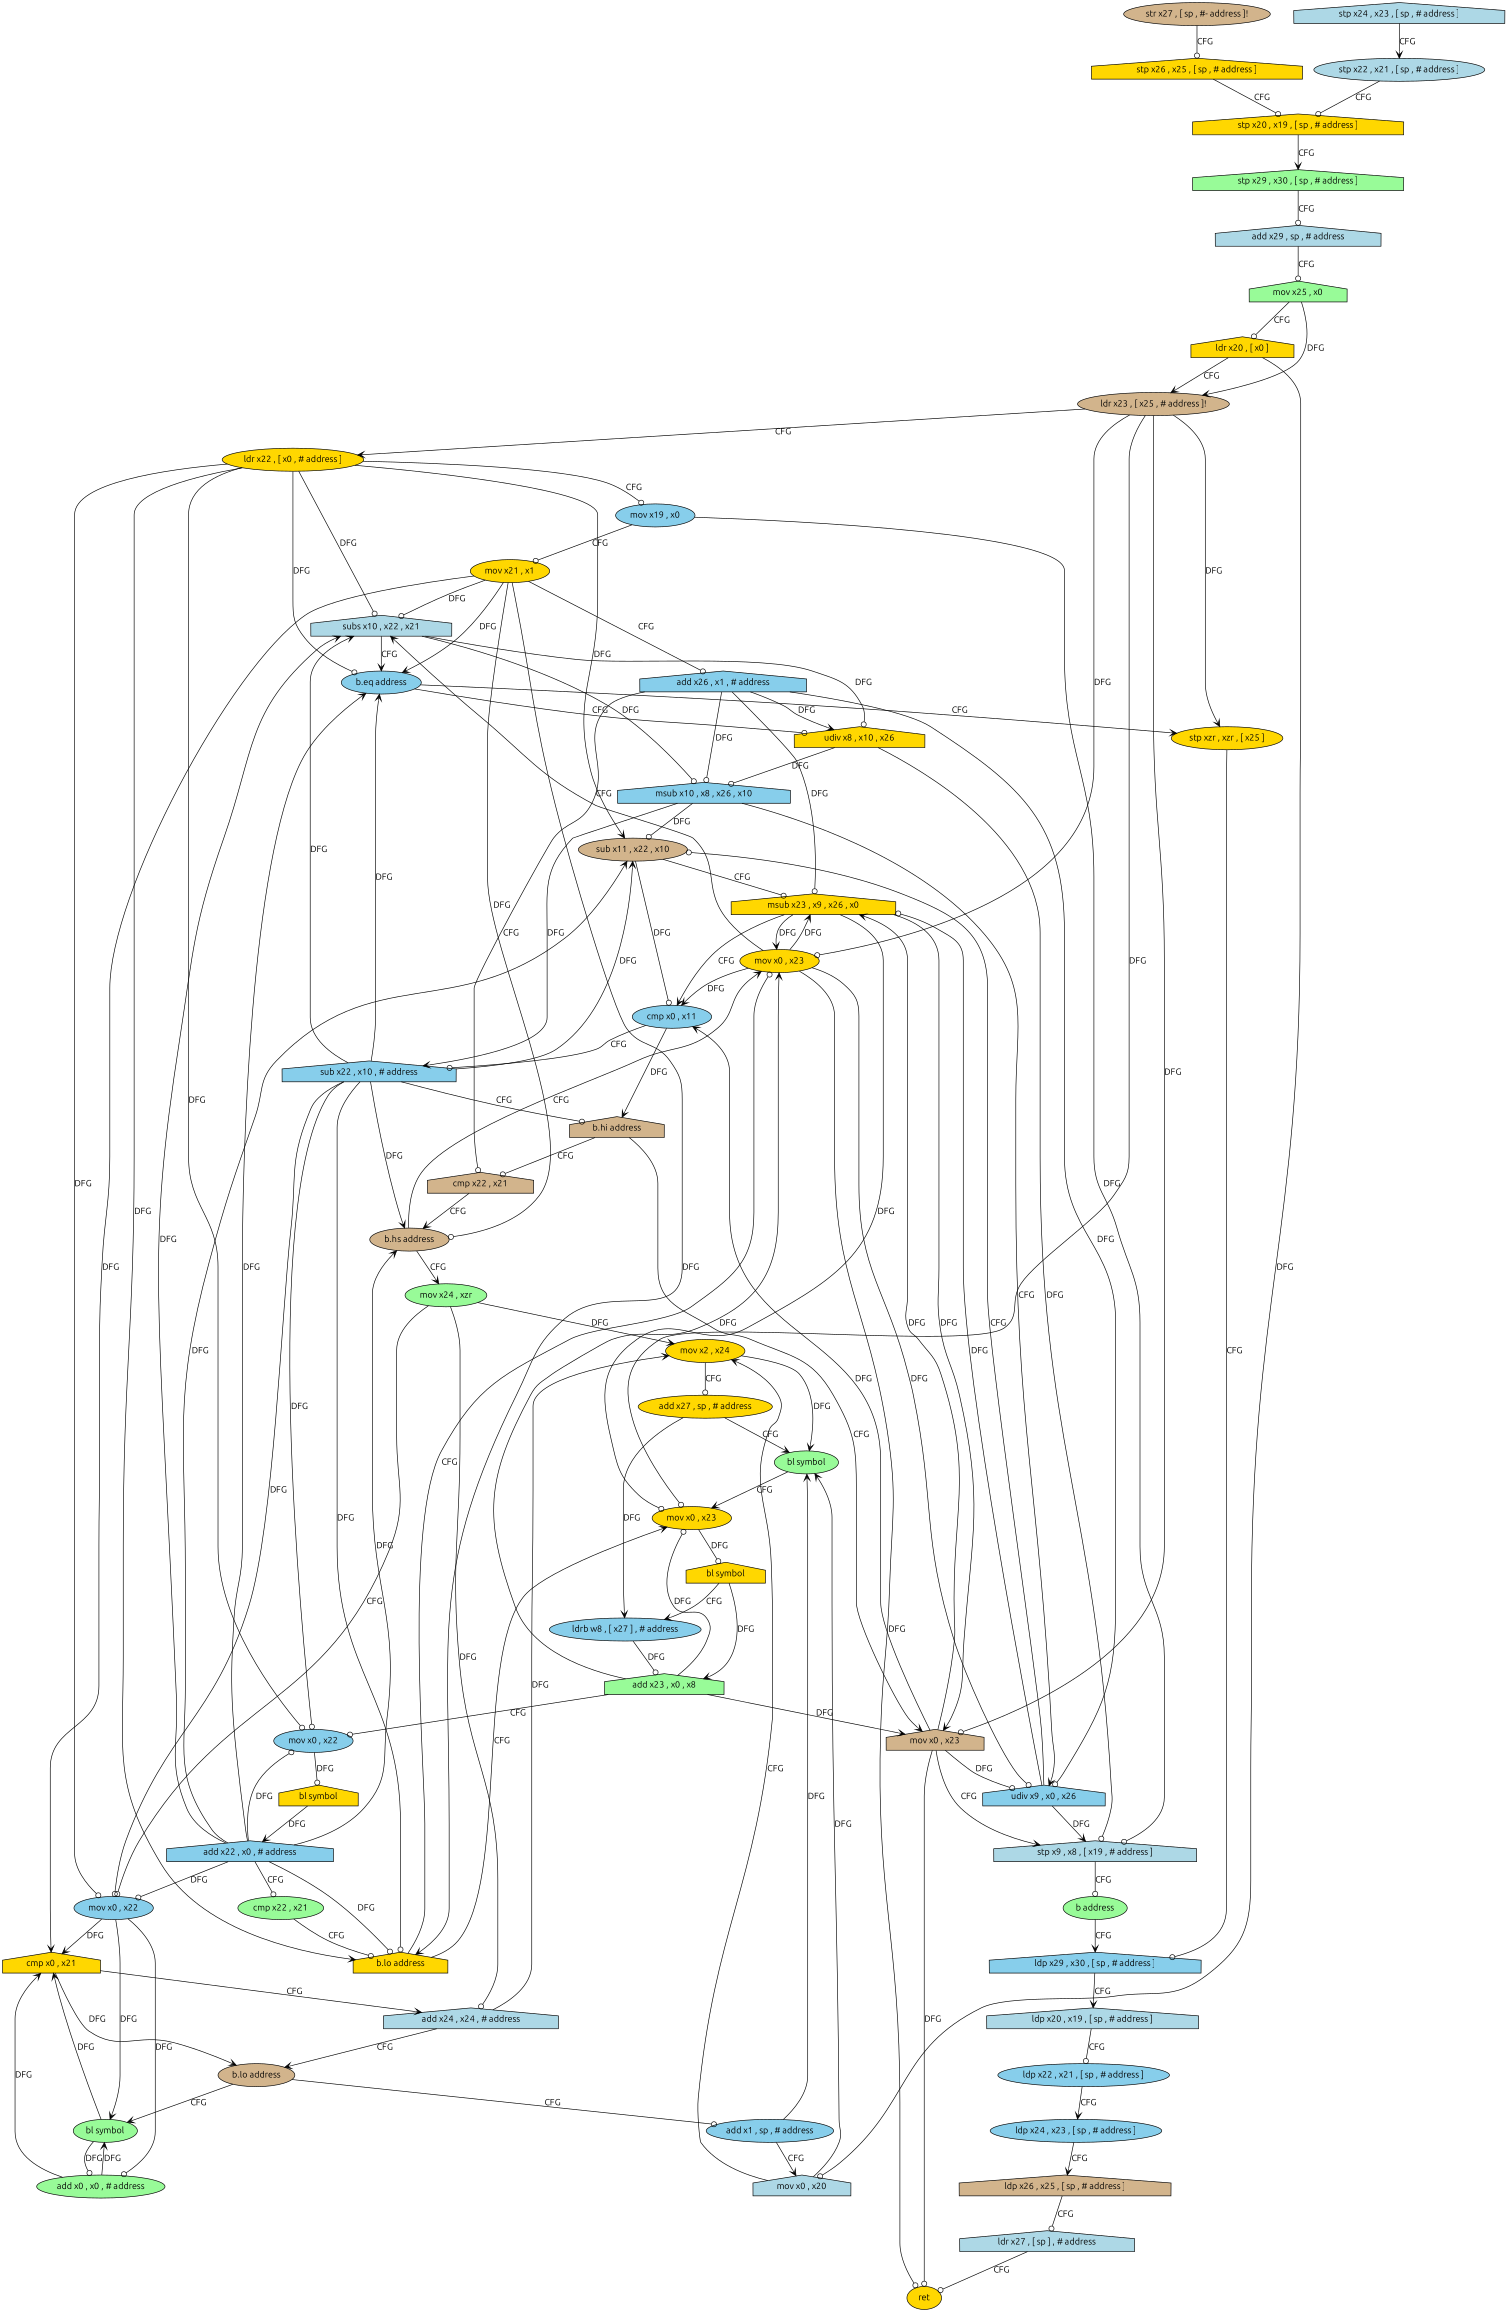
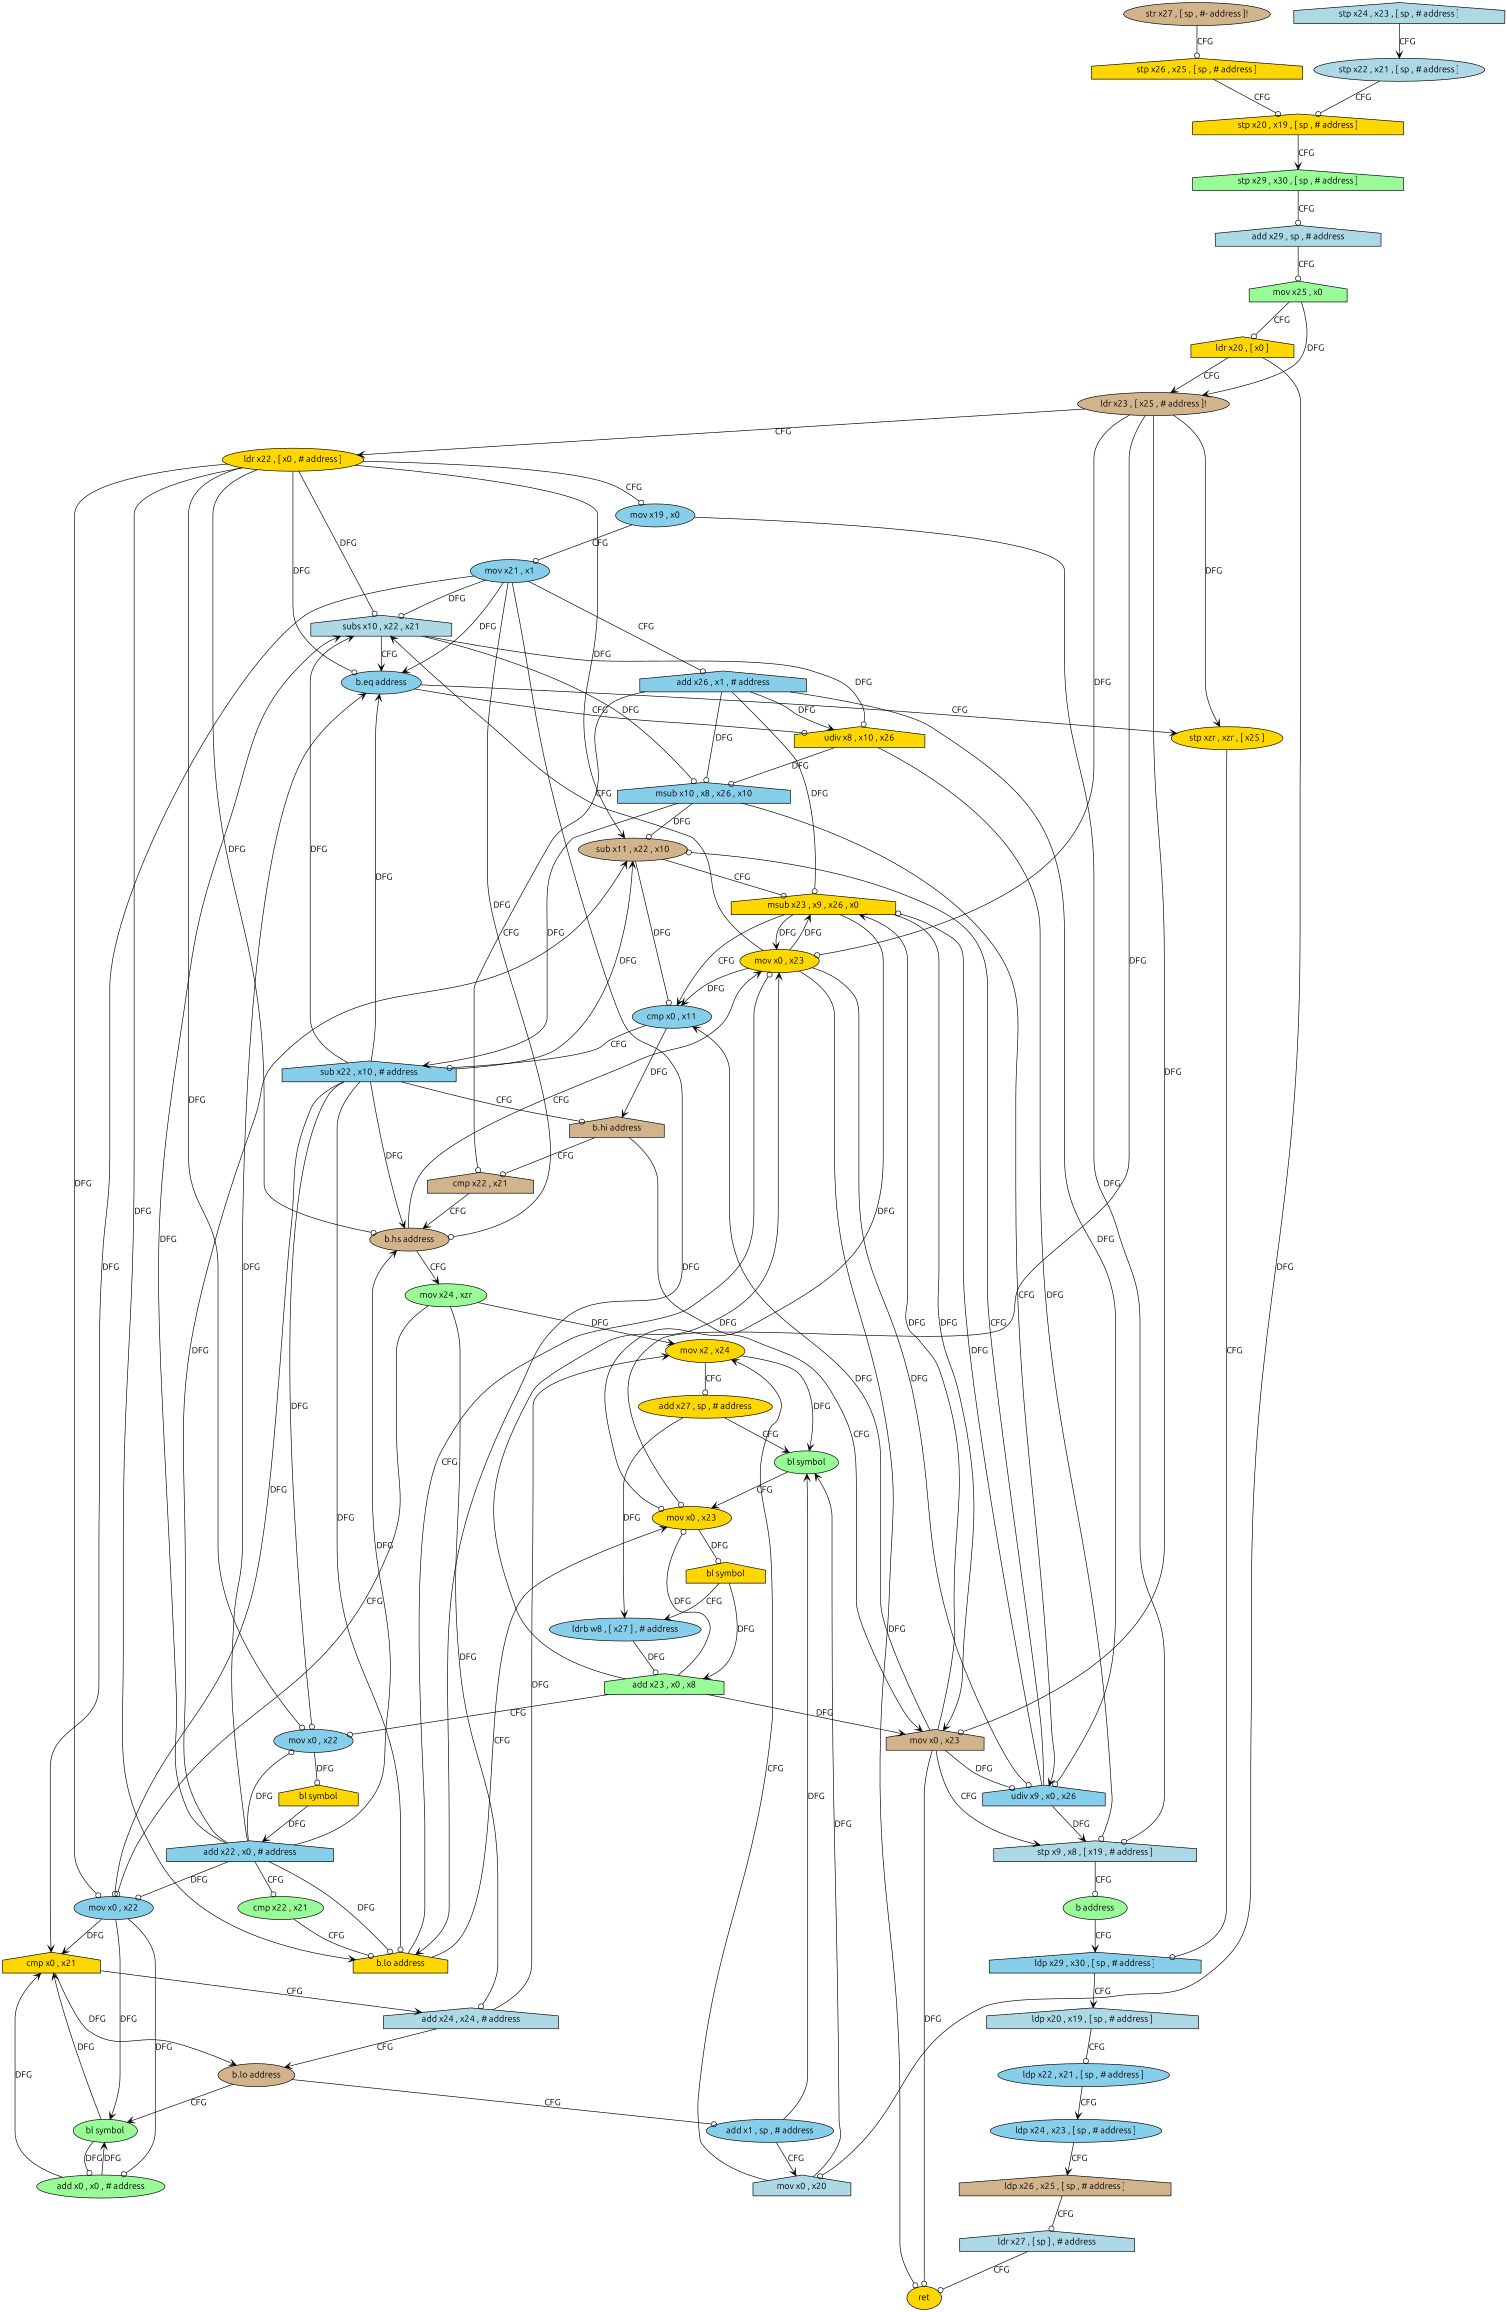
(510, 571) -> (510, 571)
none -> (232, 878)
